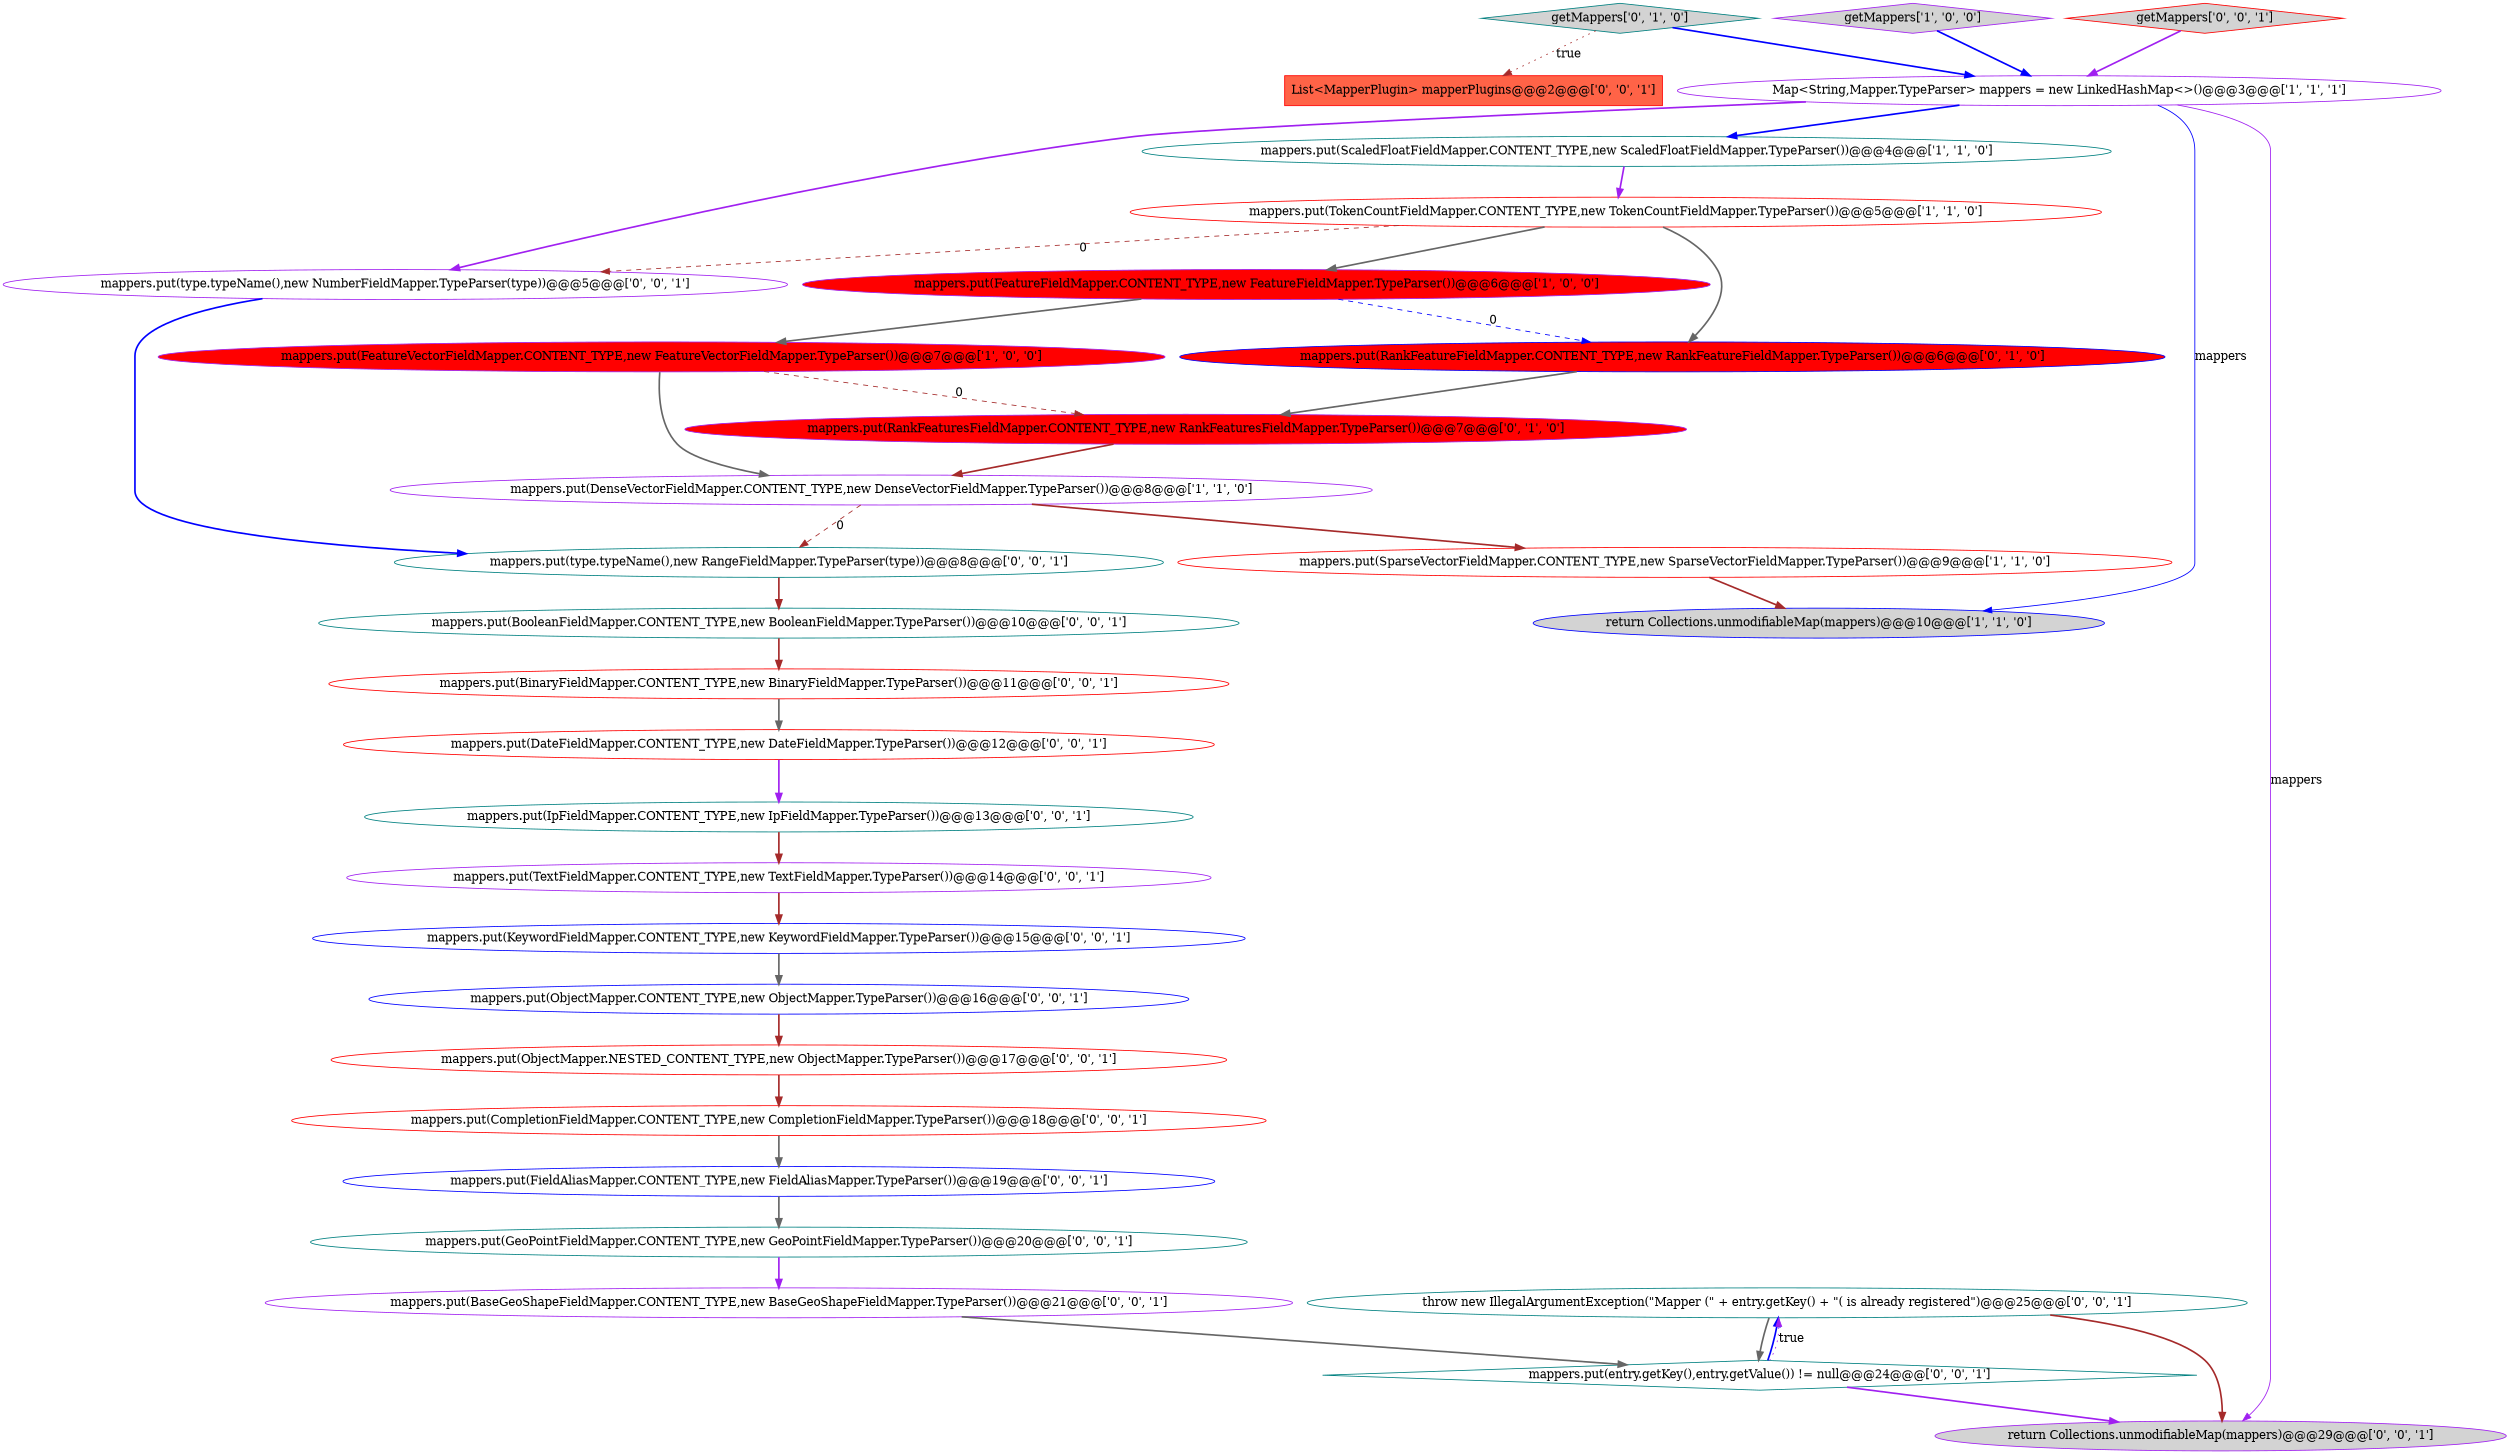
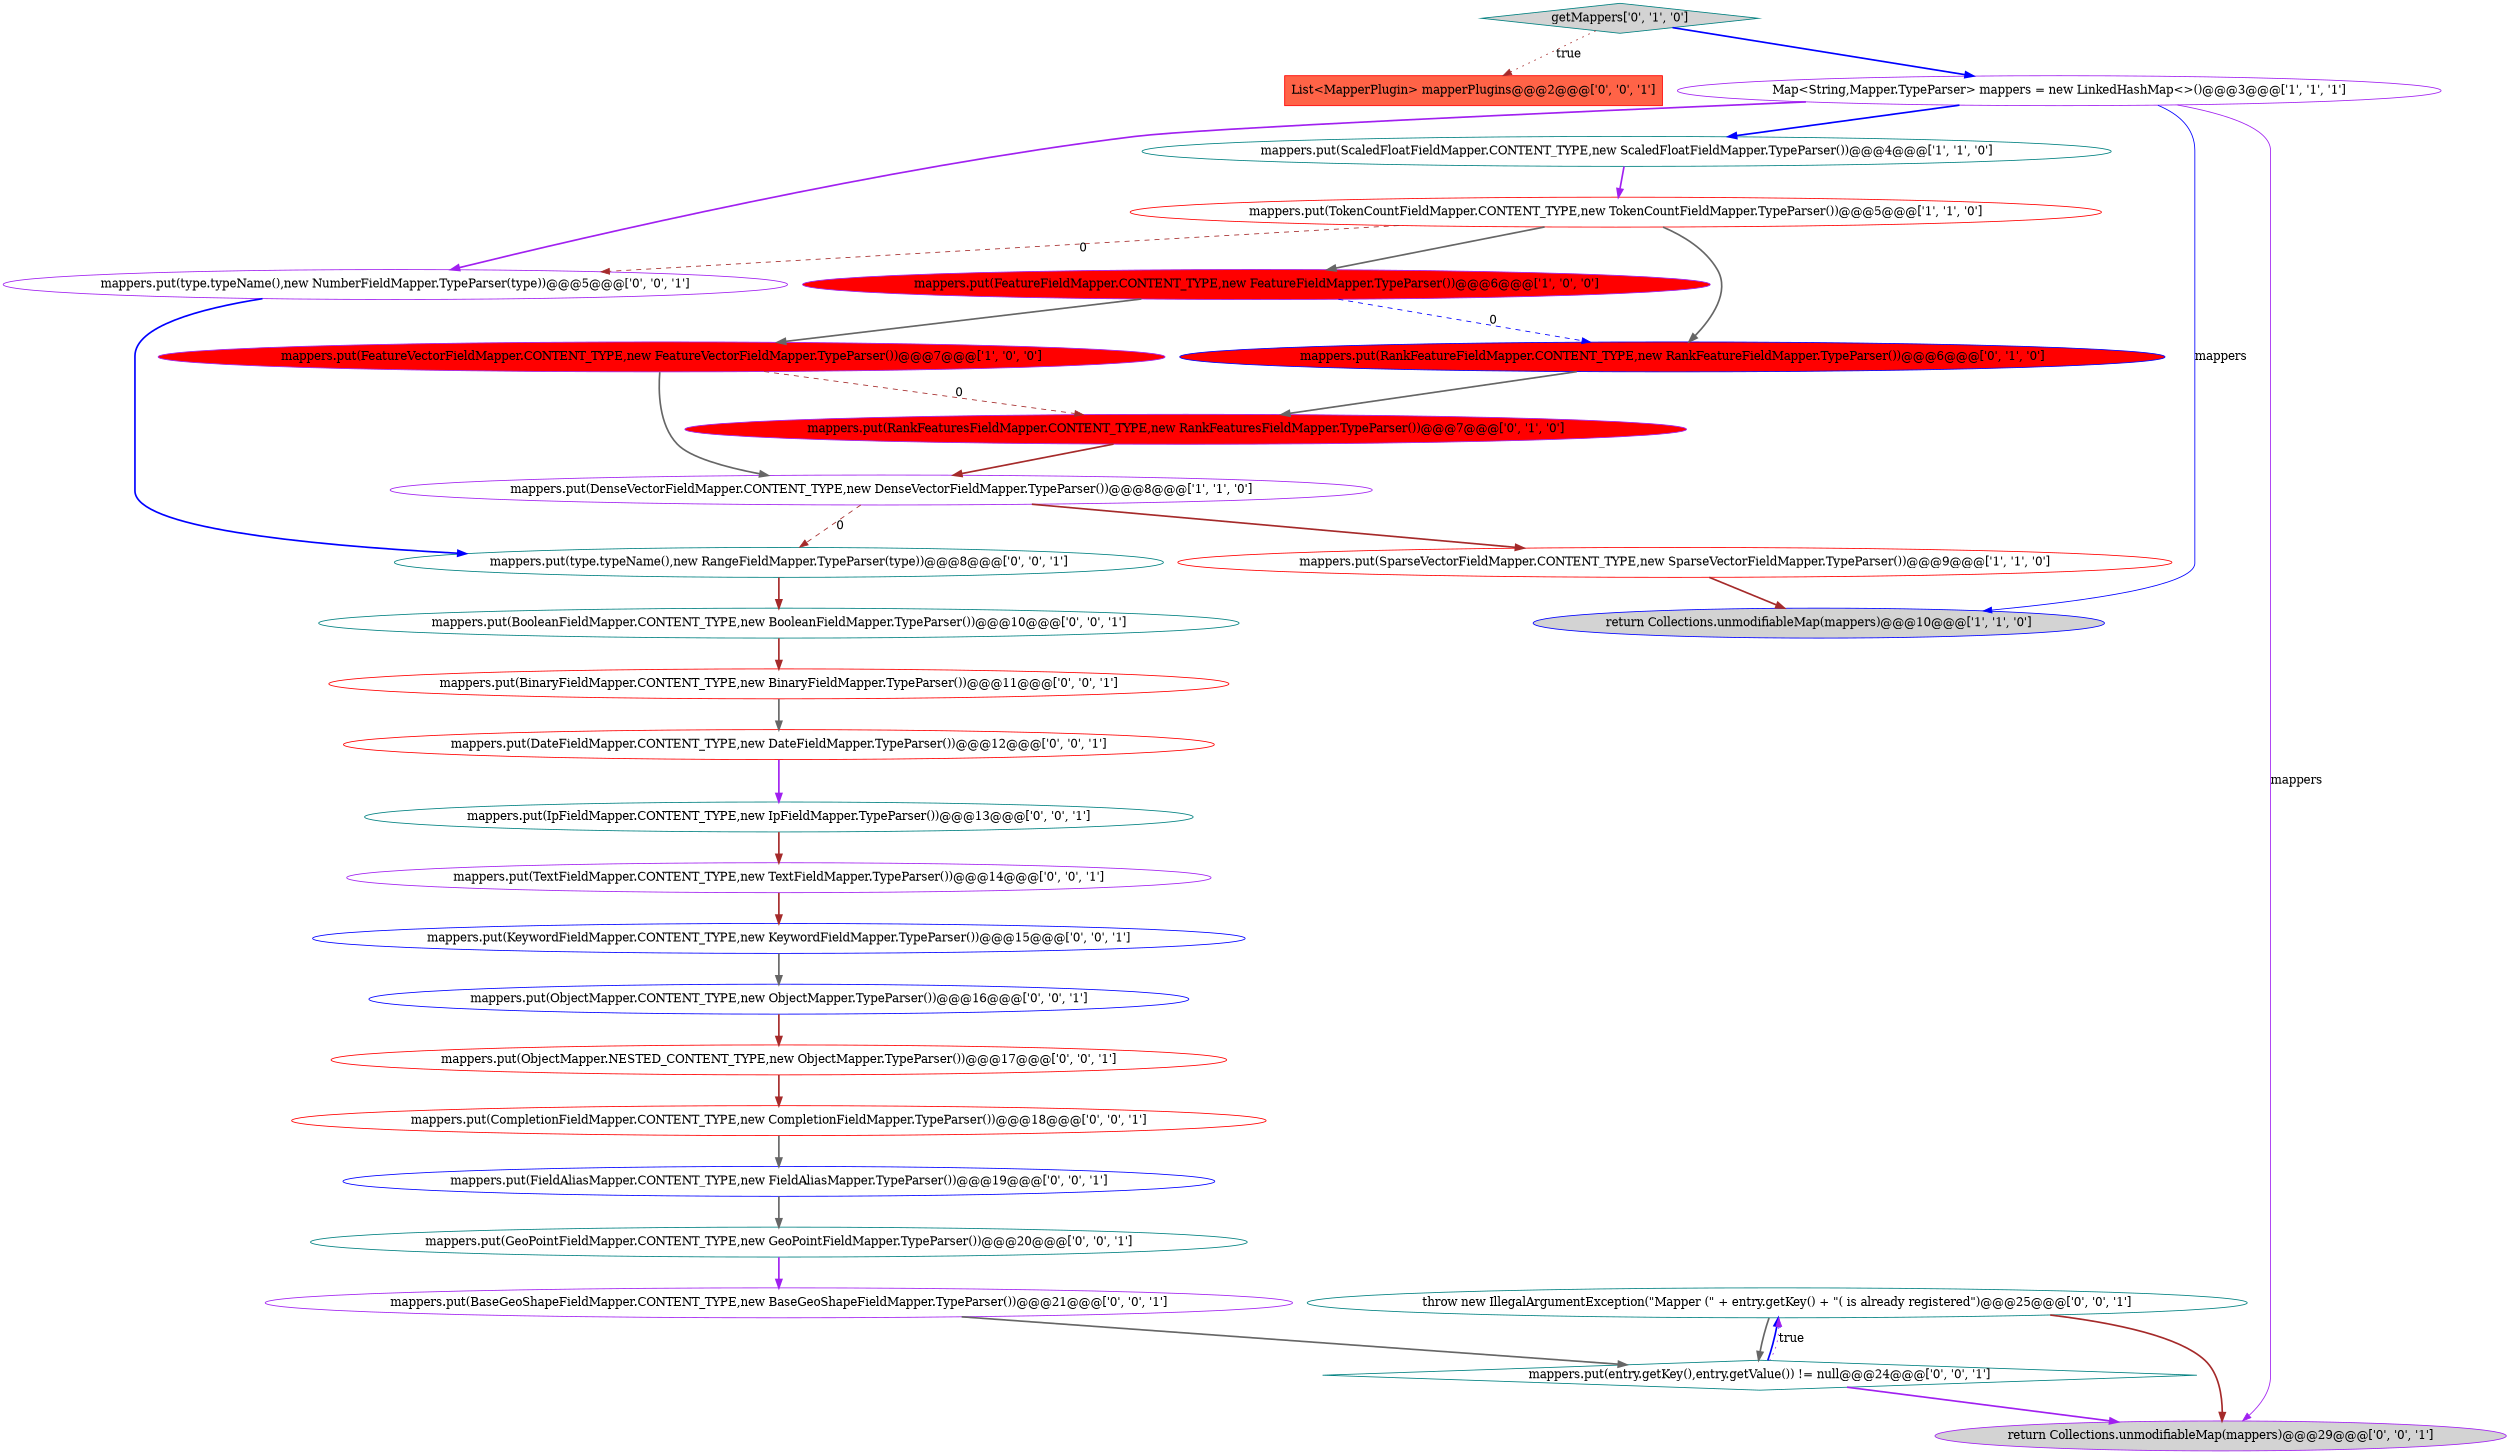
(1913, 18) -> none
(2205, 18) -> none
